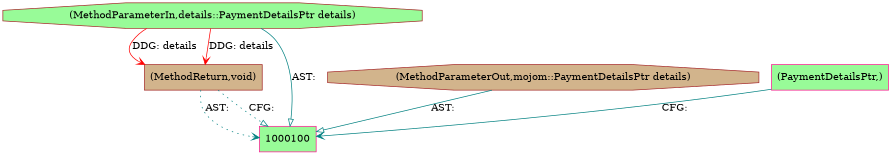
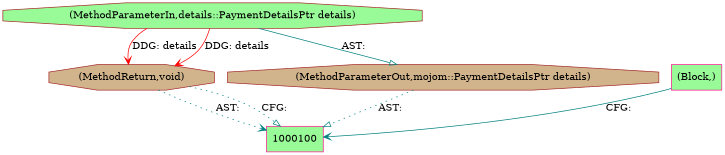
(289, 69) -> (324, 46)
(203, 77) -> (132, 77)
(830, 77) -> (697, 77)
(408, 110) -> (372, 107)
